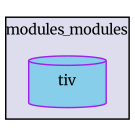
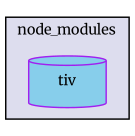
(67, 31) -> (67, 31)
